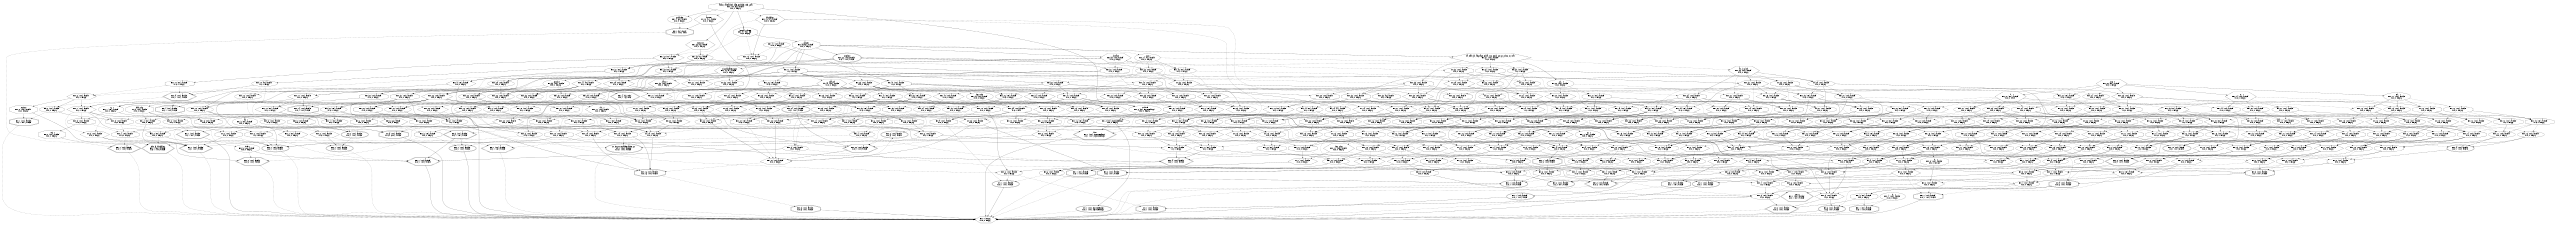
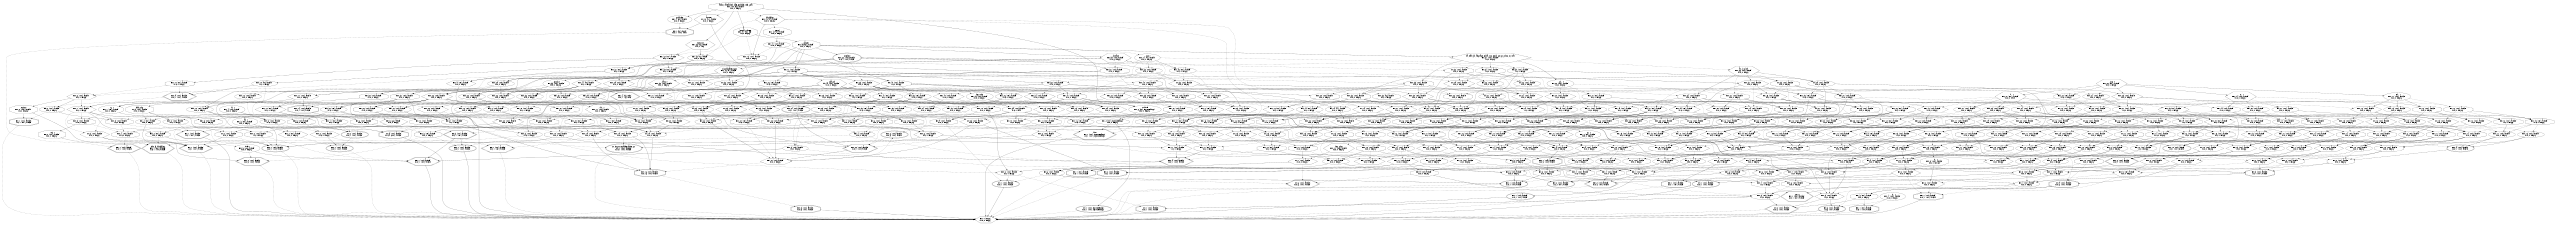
none -> (777, 32)
(700, 45) -> (700, 45)
(170, 109) -> none
none -> (232, 109)
none -> (1303, 184)
